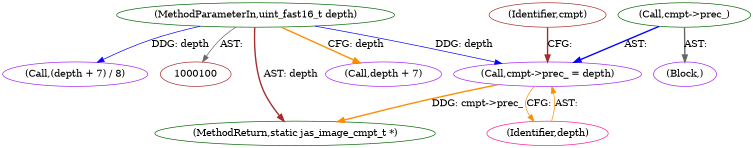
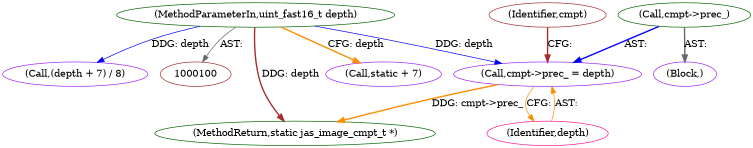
(291, 74) -> (291, 74)
(384, 74) -> (384, 74)
